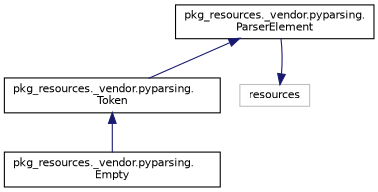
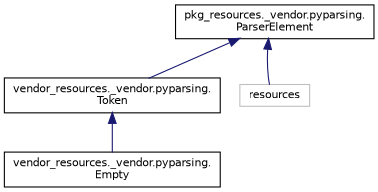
(282, 56) -> (268, 67)
(112, 95) -> (112, 95)
(112, 170) -> (112, 170)
